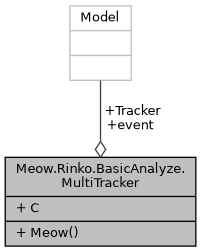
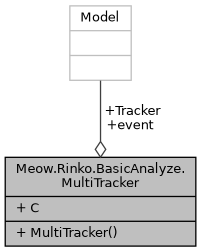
(48, 233) -> (67, 233)
